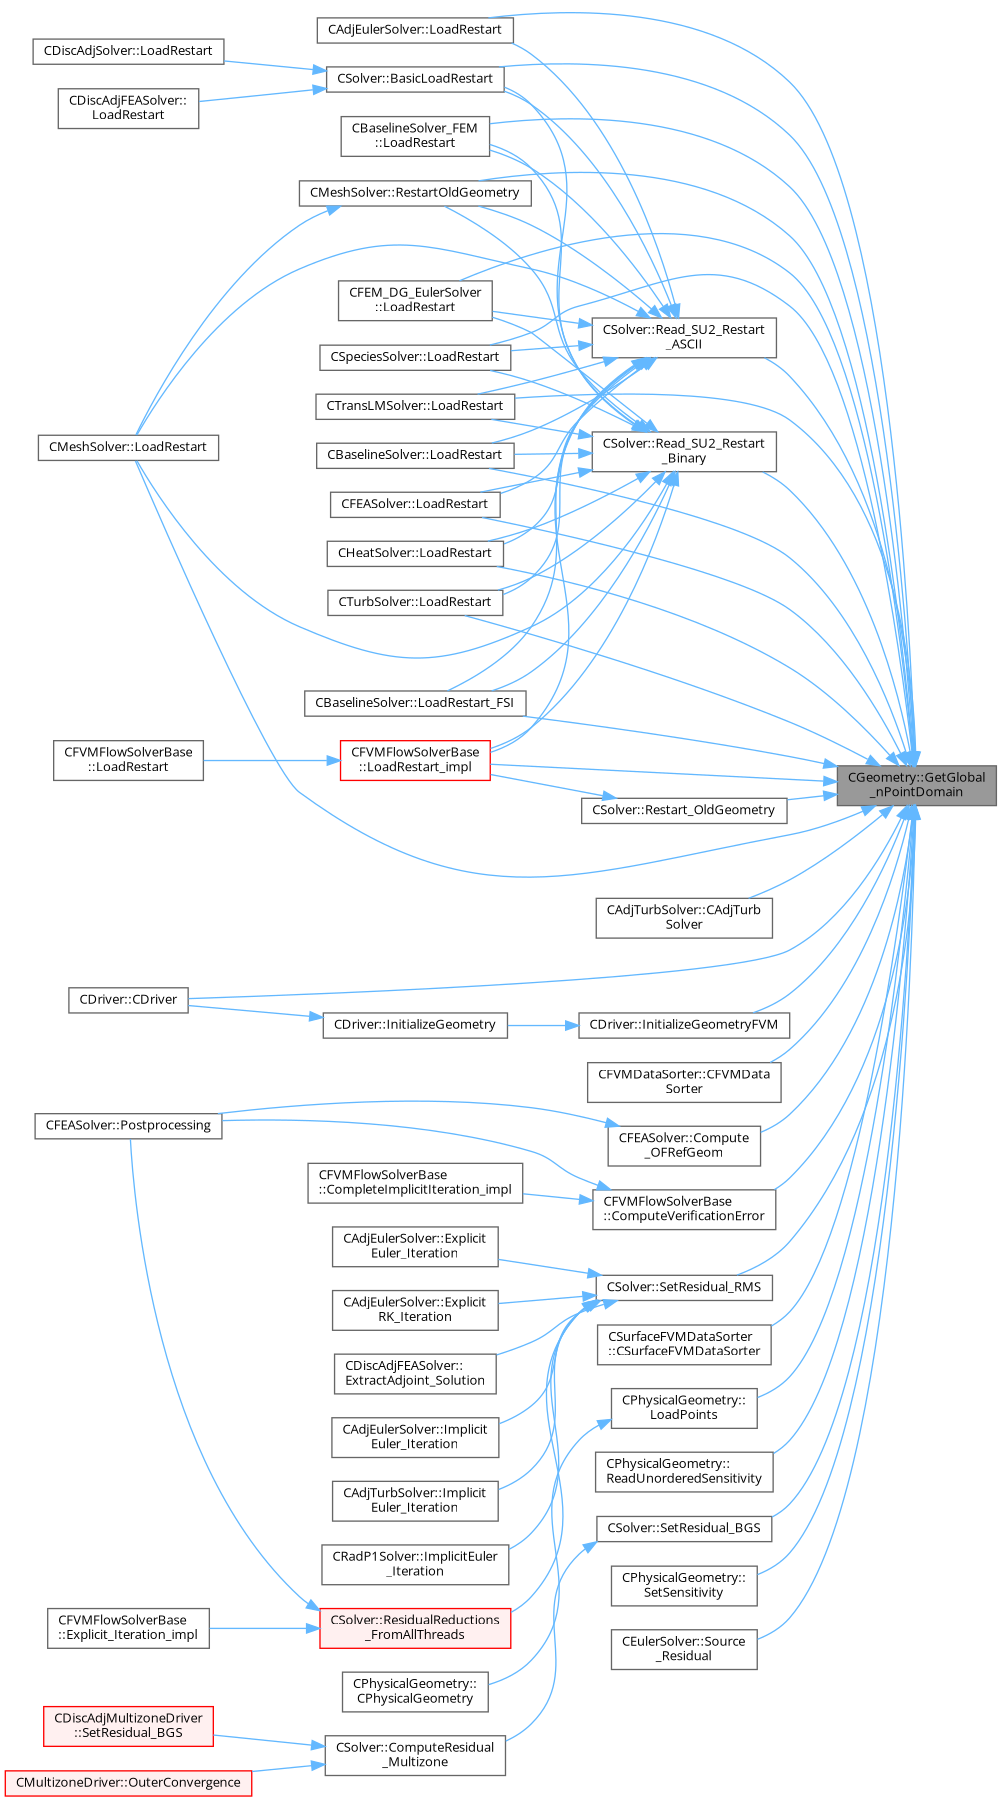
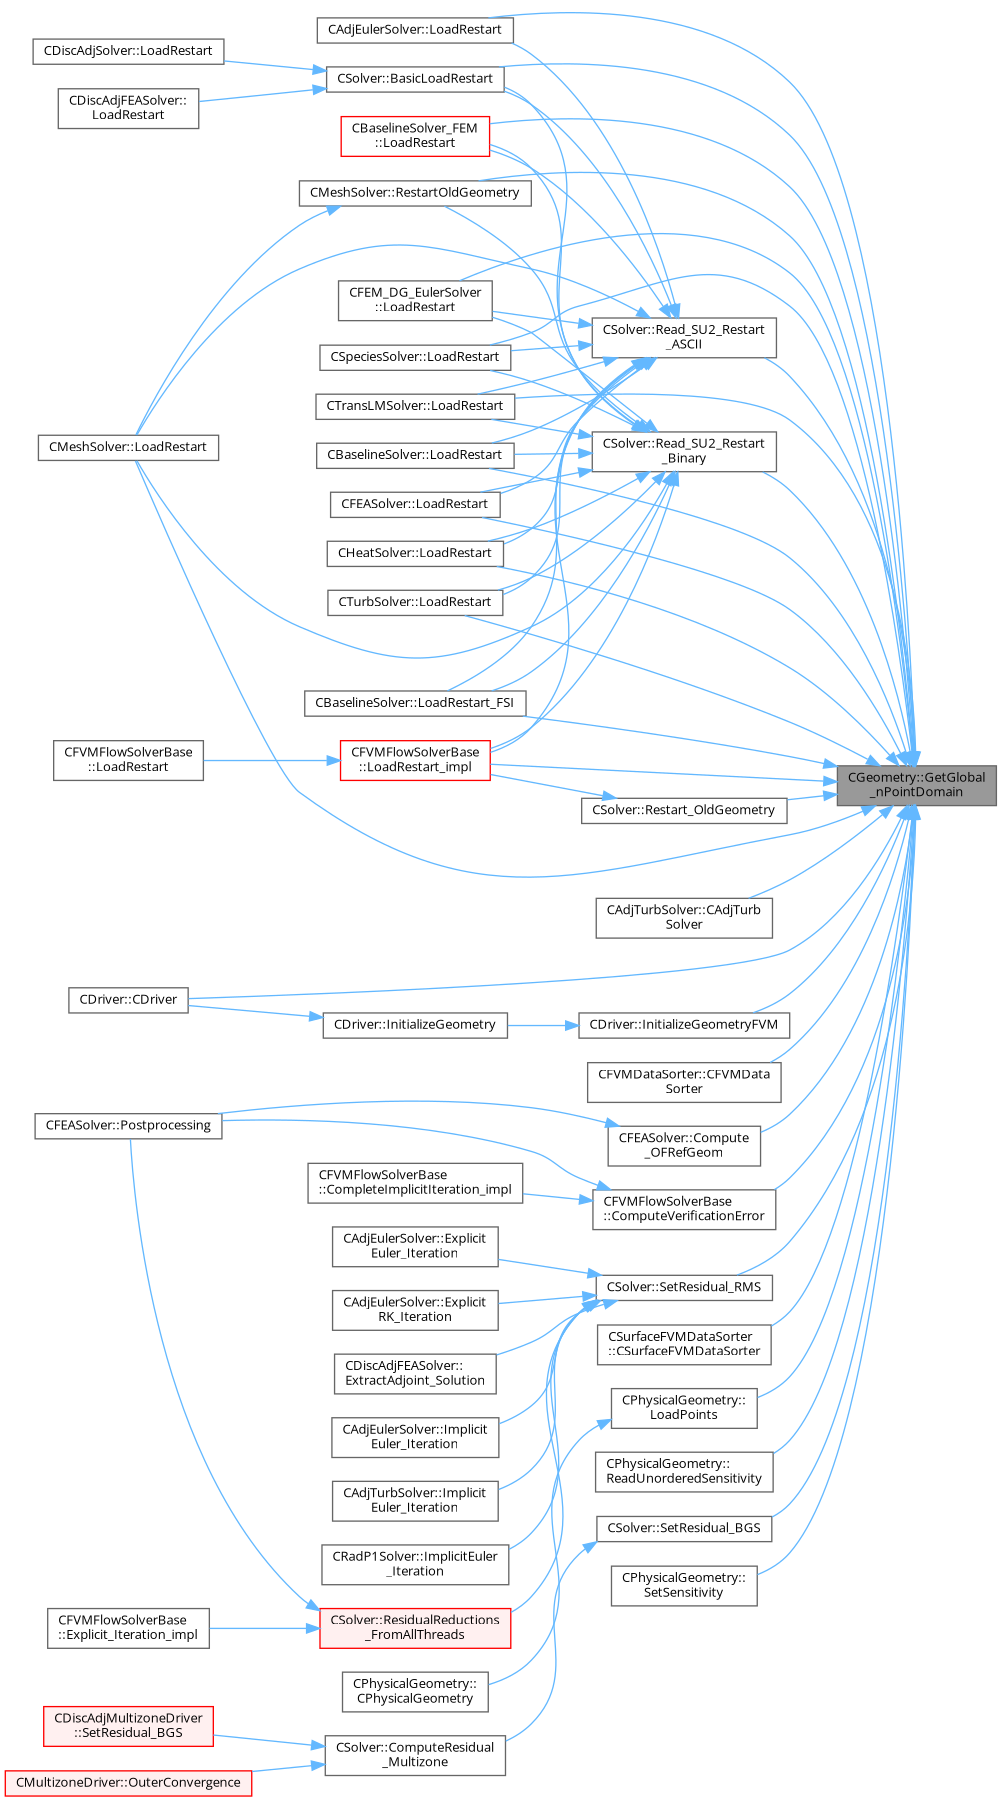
(415, 136) -> (415, 136)
(579, 253) -> none
(684, 1650) -> none
